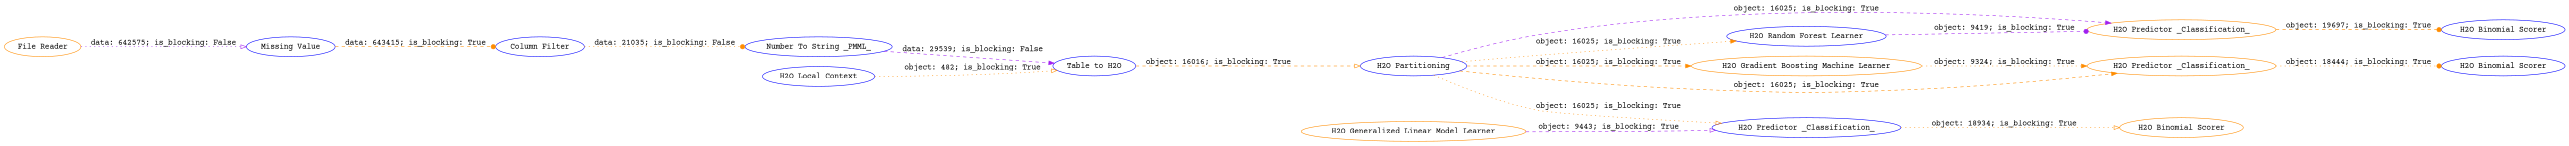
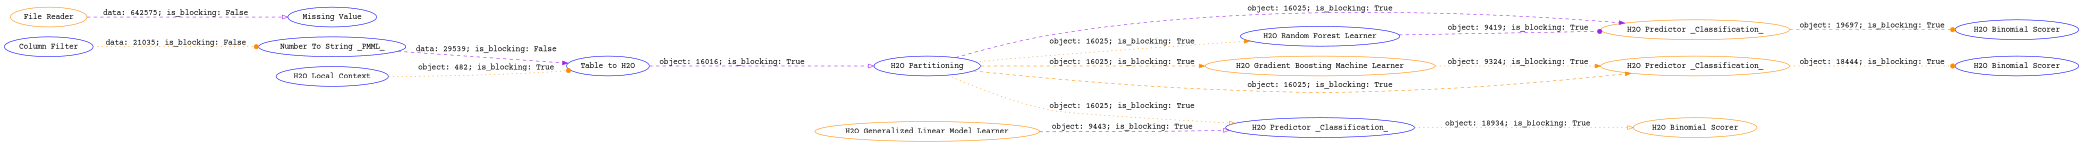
(161, 47) -> (185, 17)
(413, 47) -> none
(1245, 66) -> (759, 66)
(963, 75) -> (477, 75)
